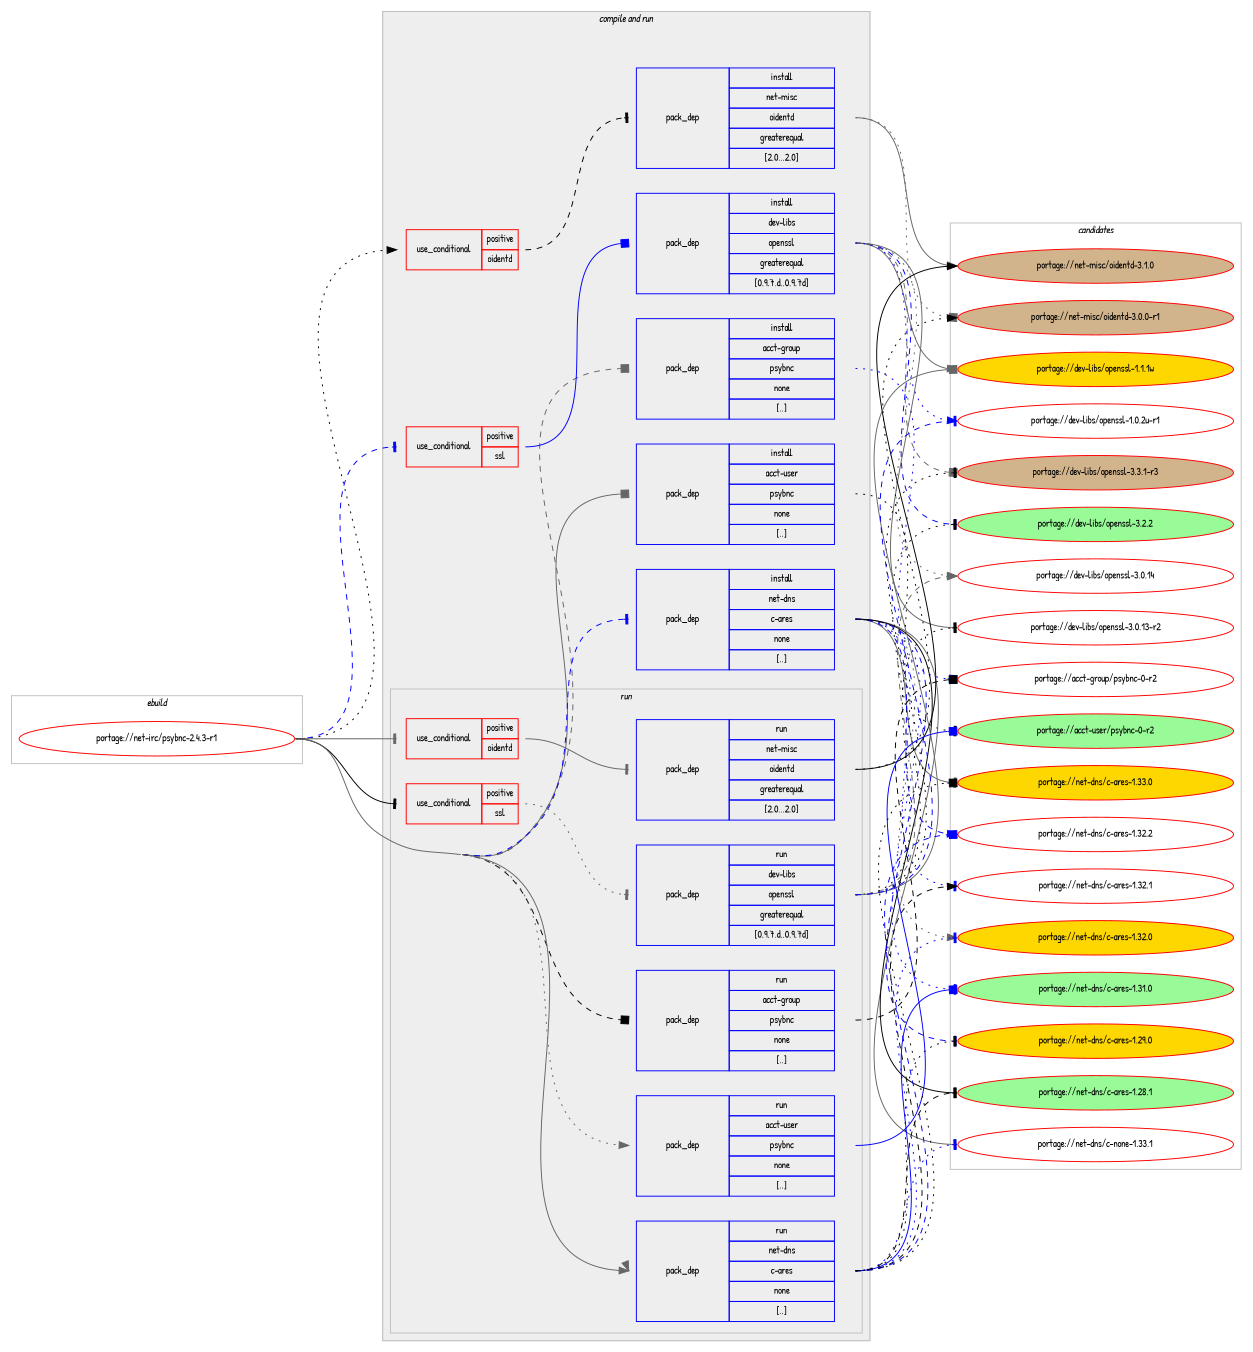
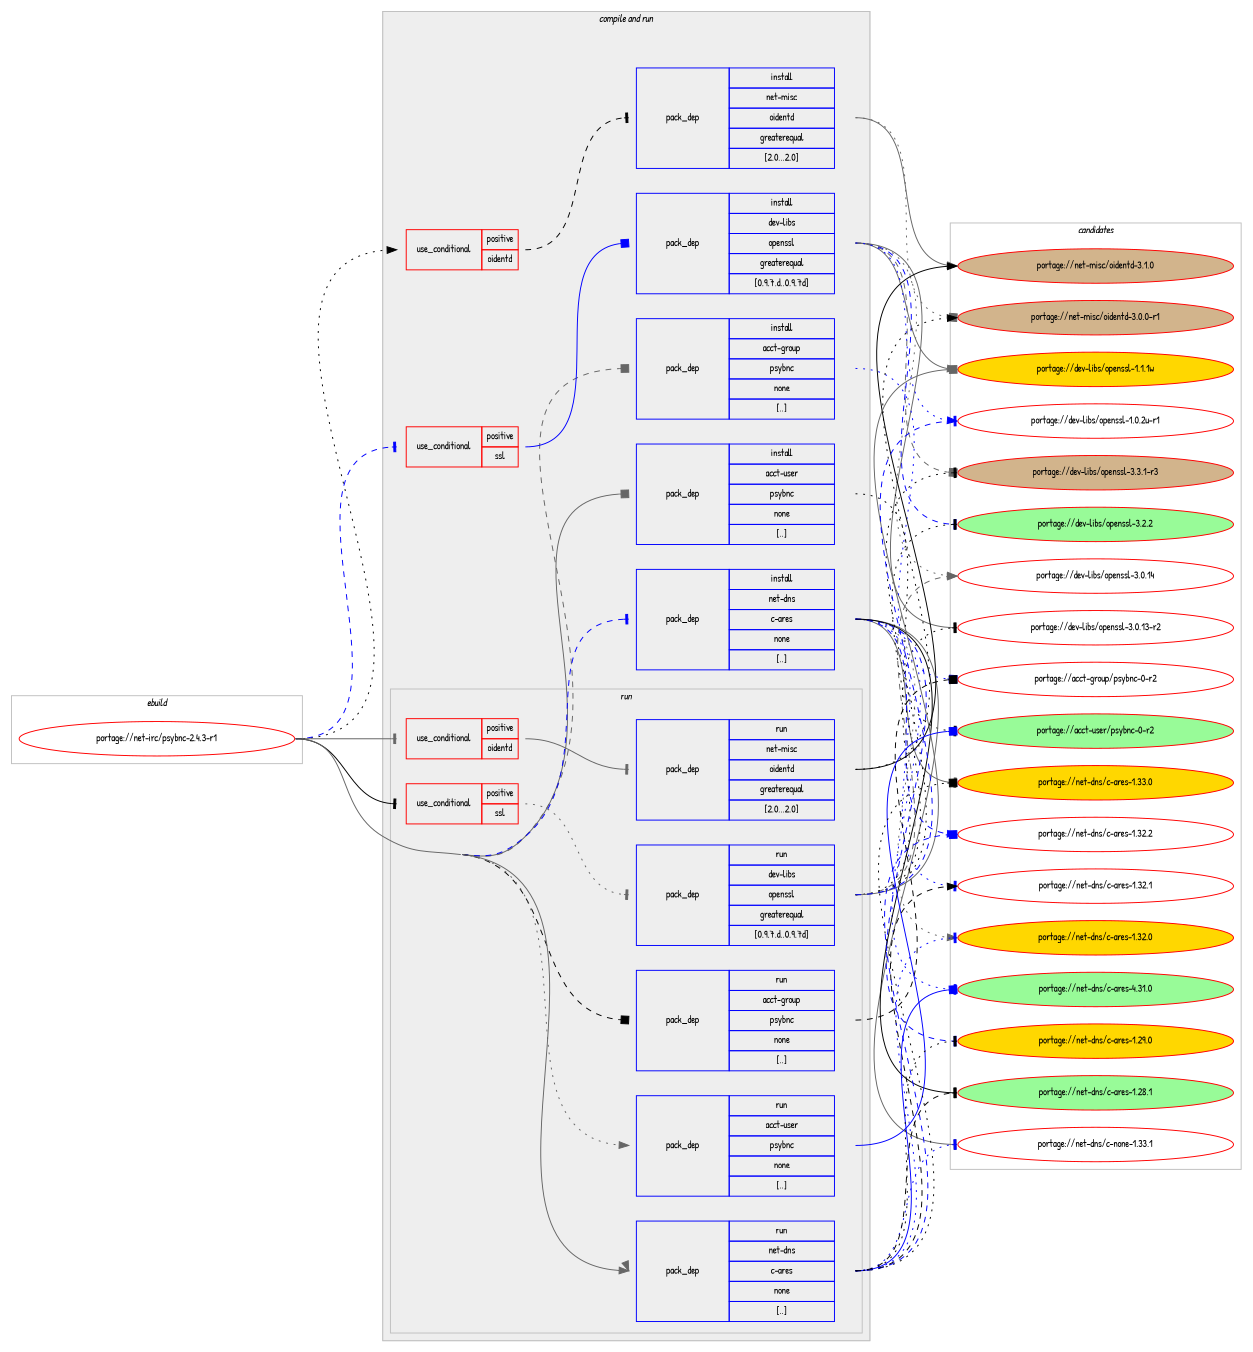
(1096, 989) -> (1096, 989)
